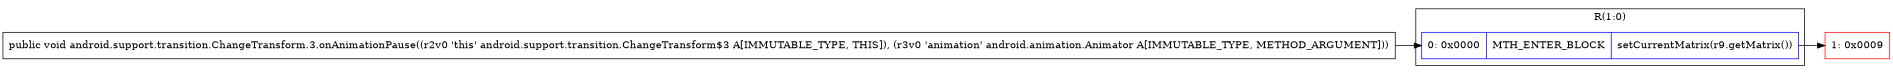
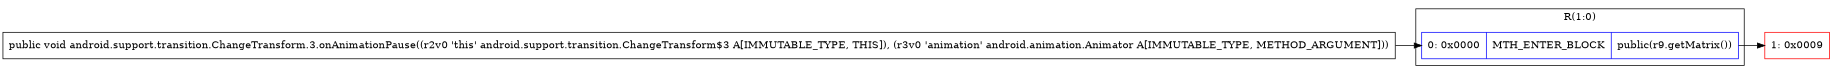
(1705, 45) -> (1675, 45)
